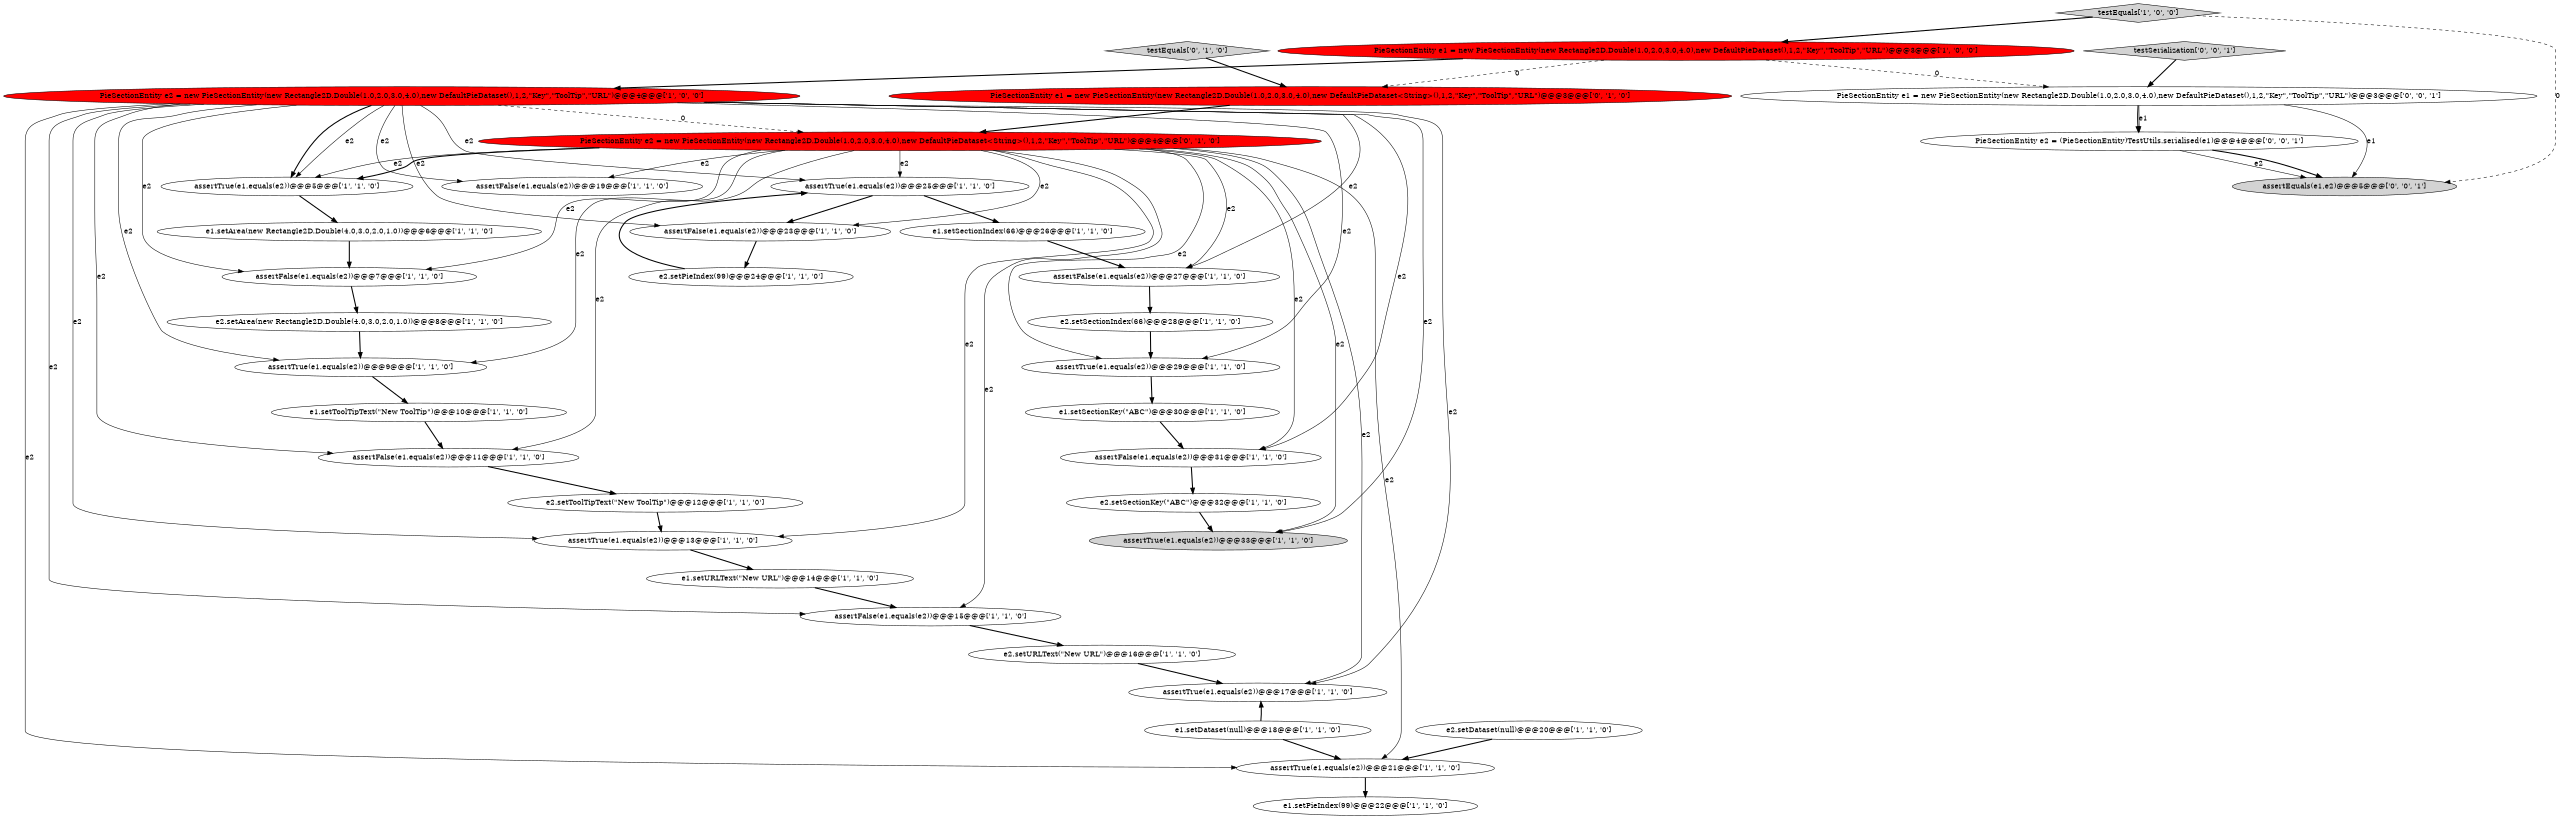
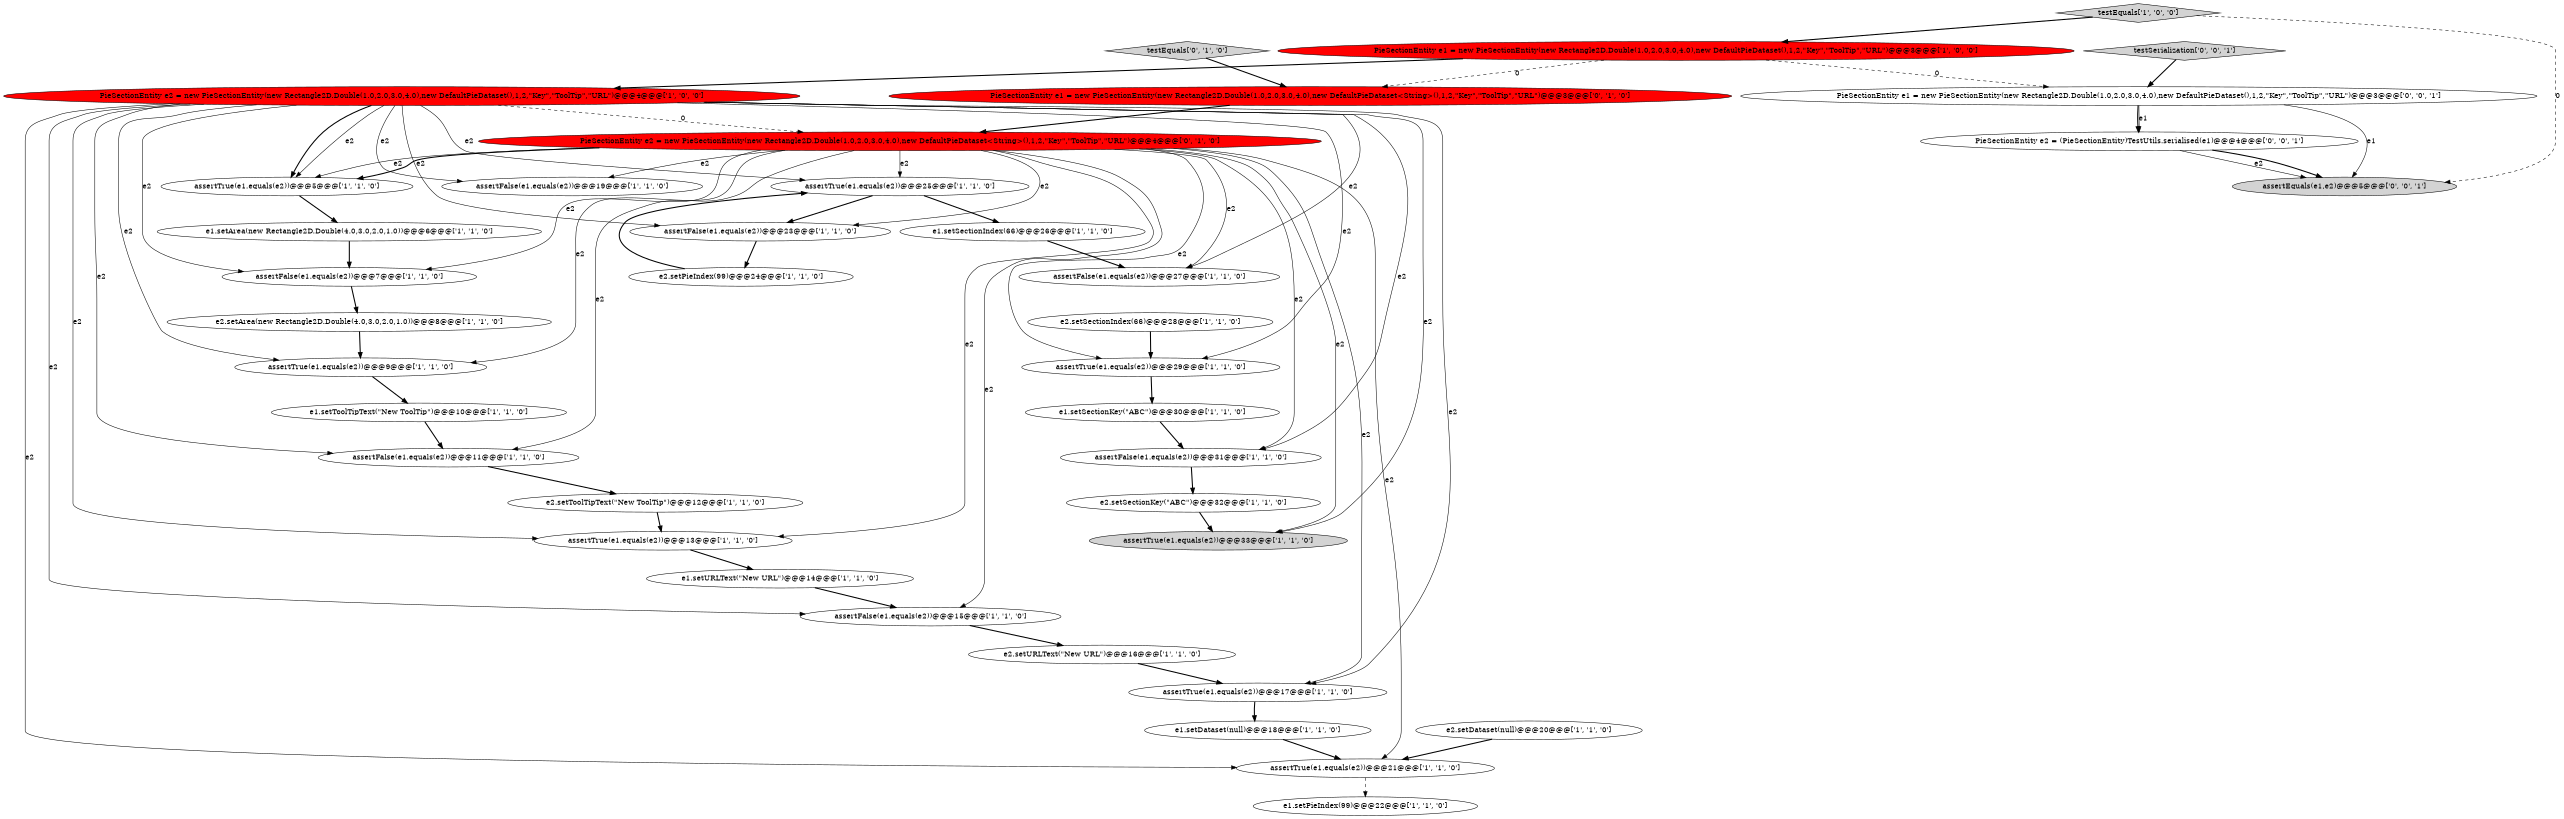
(1150, 297) -> none
(1261, 714) -> (1254, 709)
(1365, 785) -> (1365, 785)
